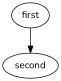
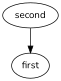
(30, 37) -> (30, 37)
